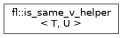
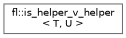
(61, 19) -> (63, 19)
